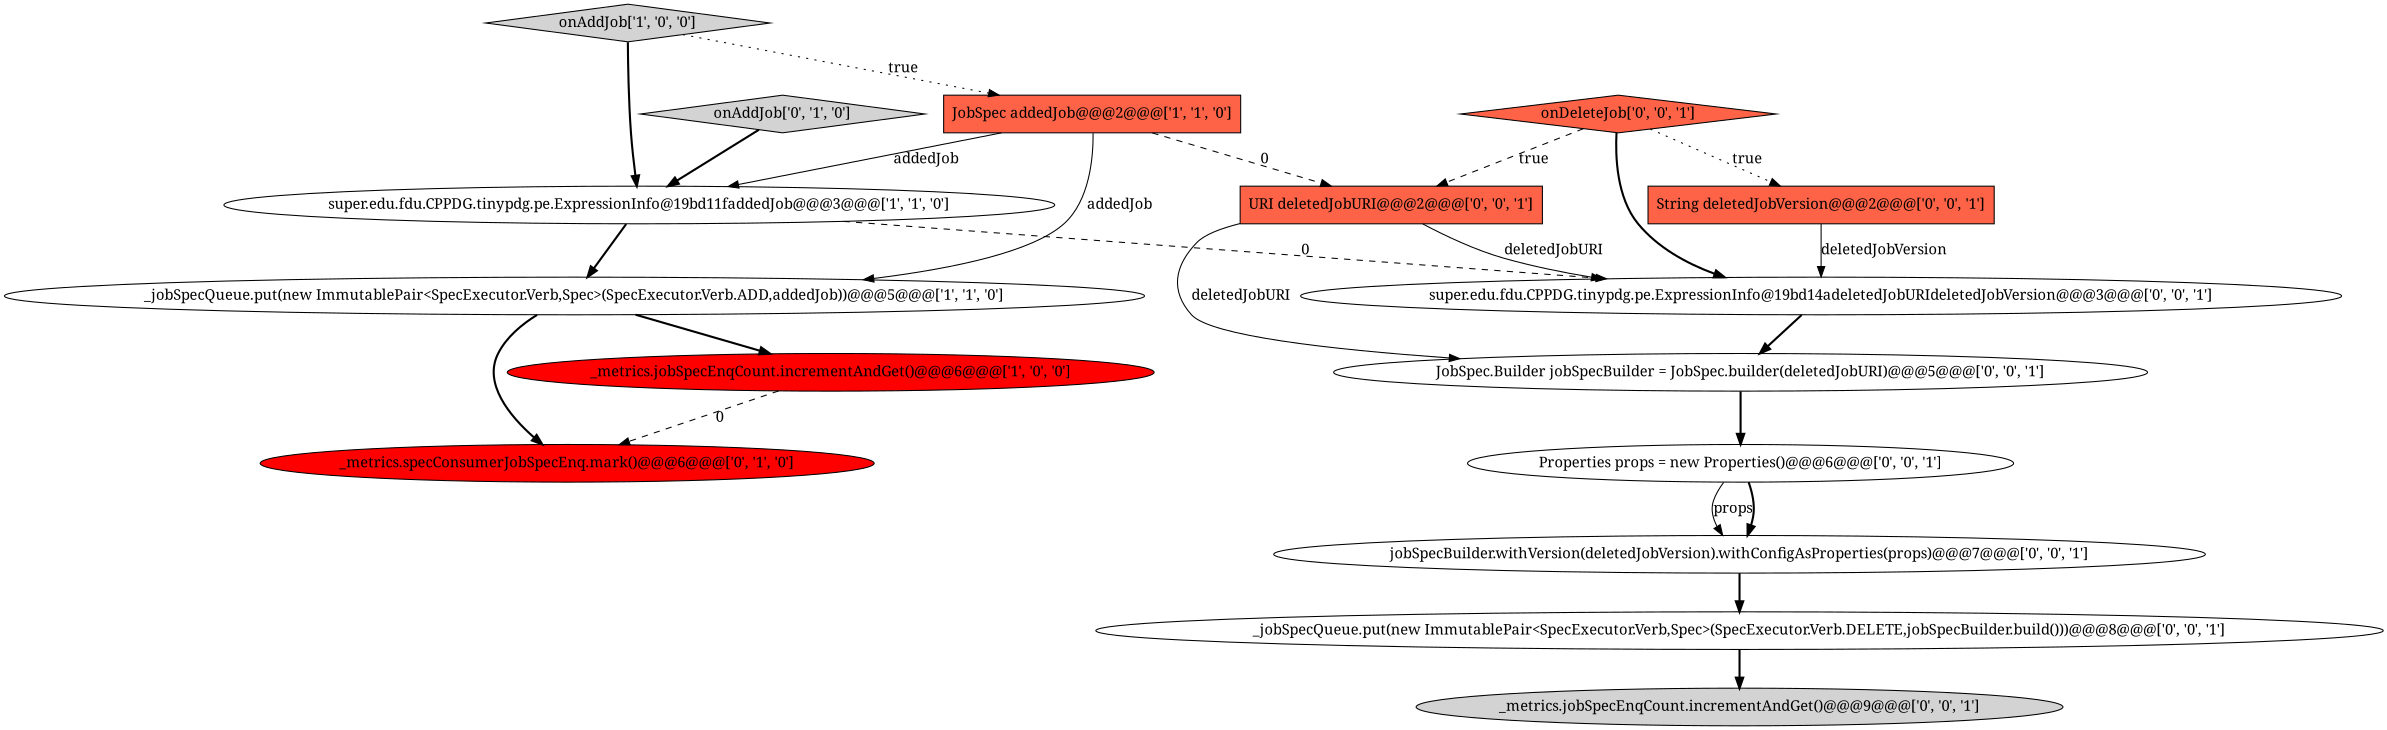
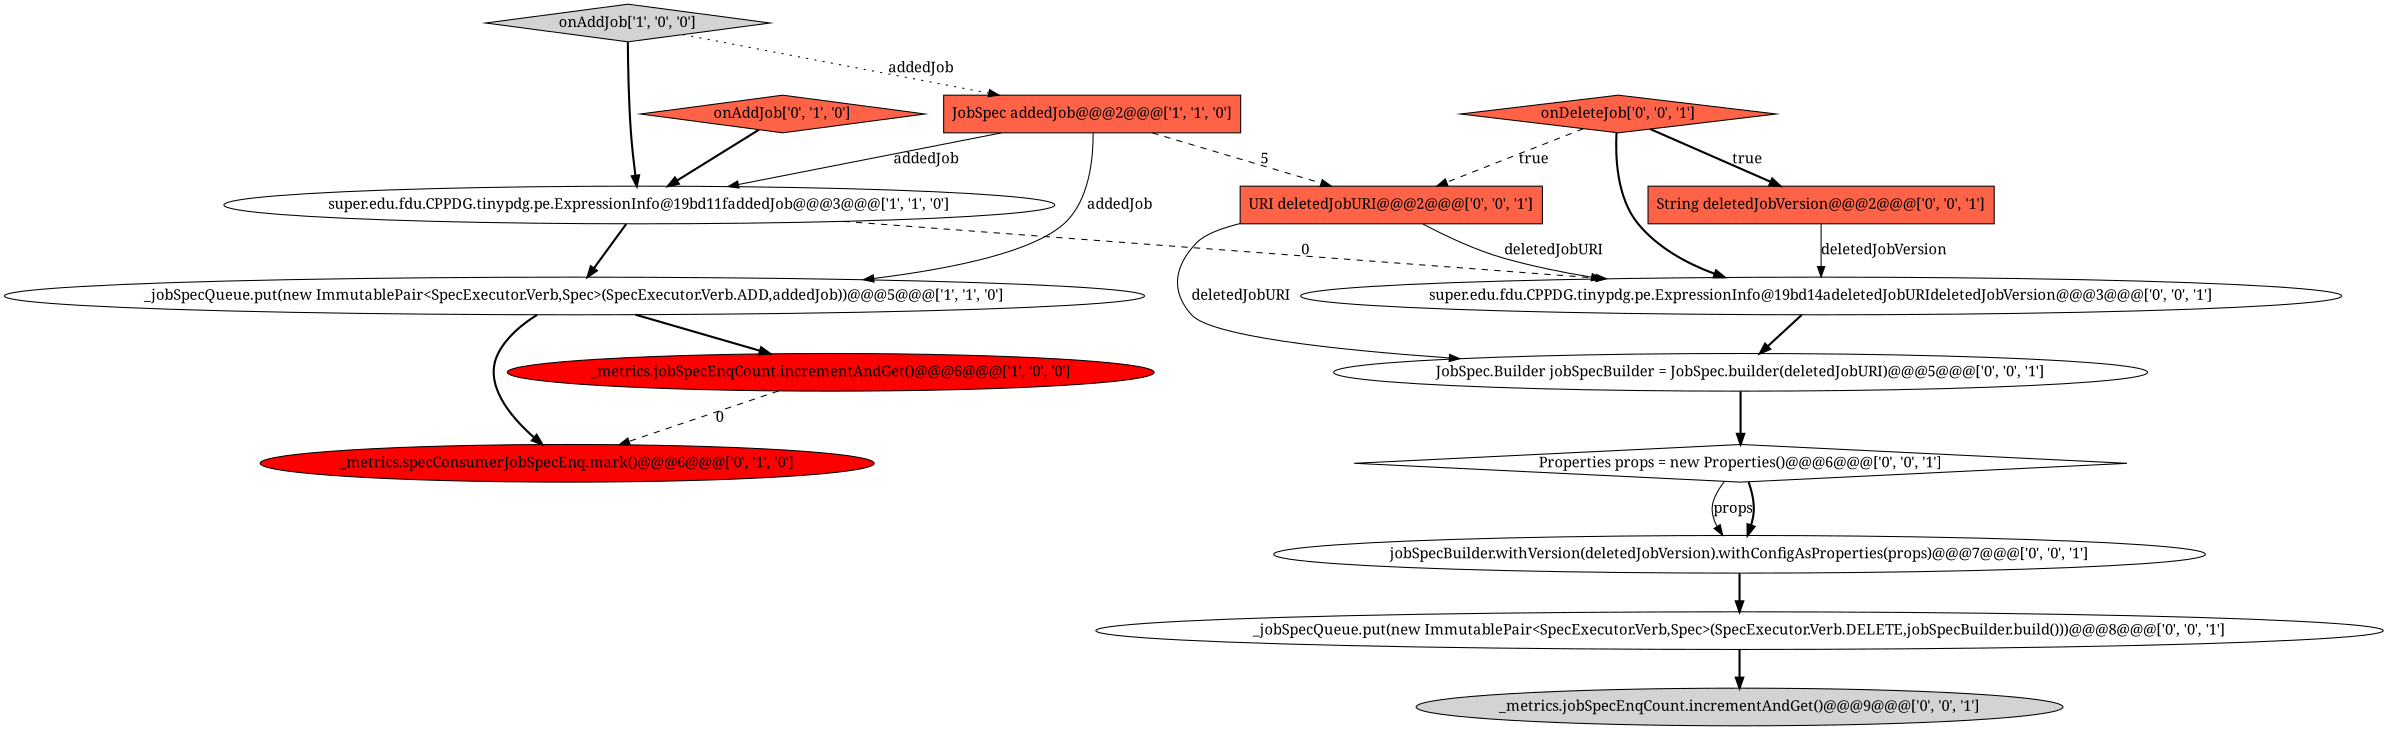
(903, 69) -> (921, 69)
(783, 114) -> (783, 114)
(1710, 155) -> (1710, 155)
(1265, 159) -> (1265, 159)
(1741, 463) -> (1741, 463)
